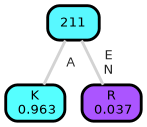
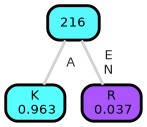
(73, 23) -> (73, 23)
